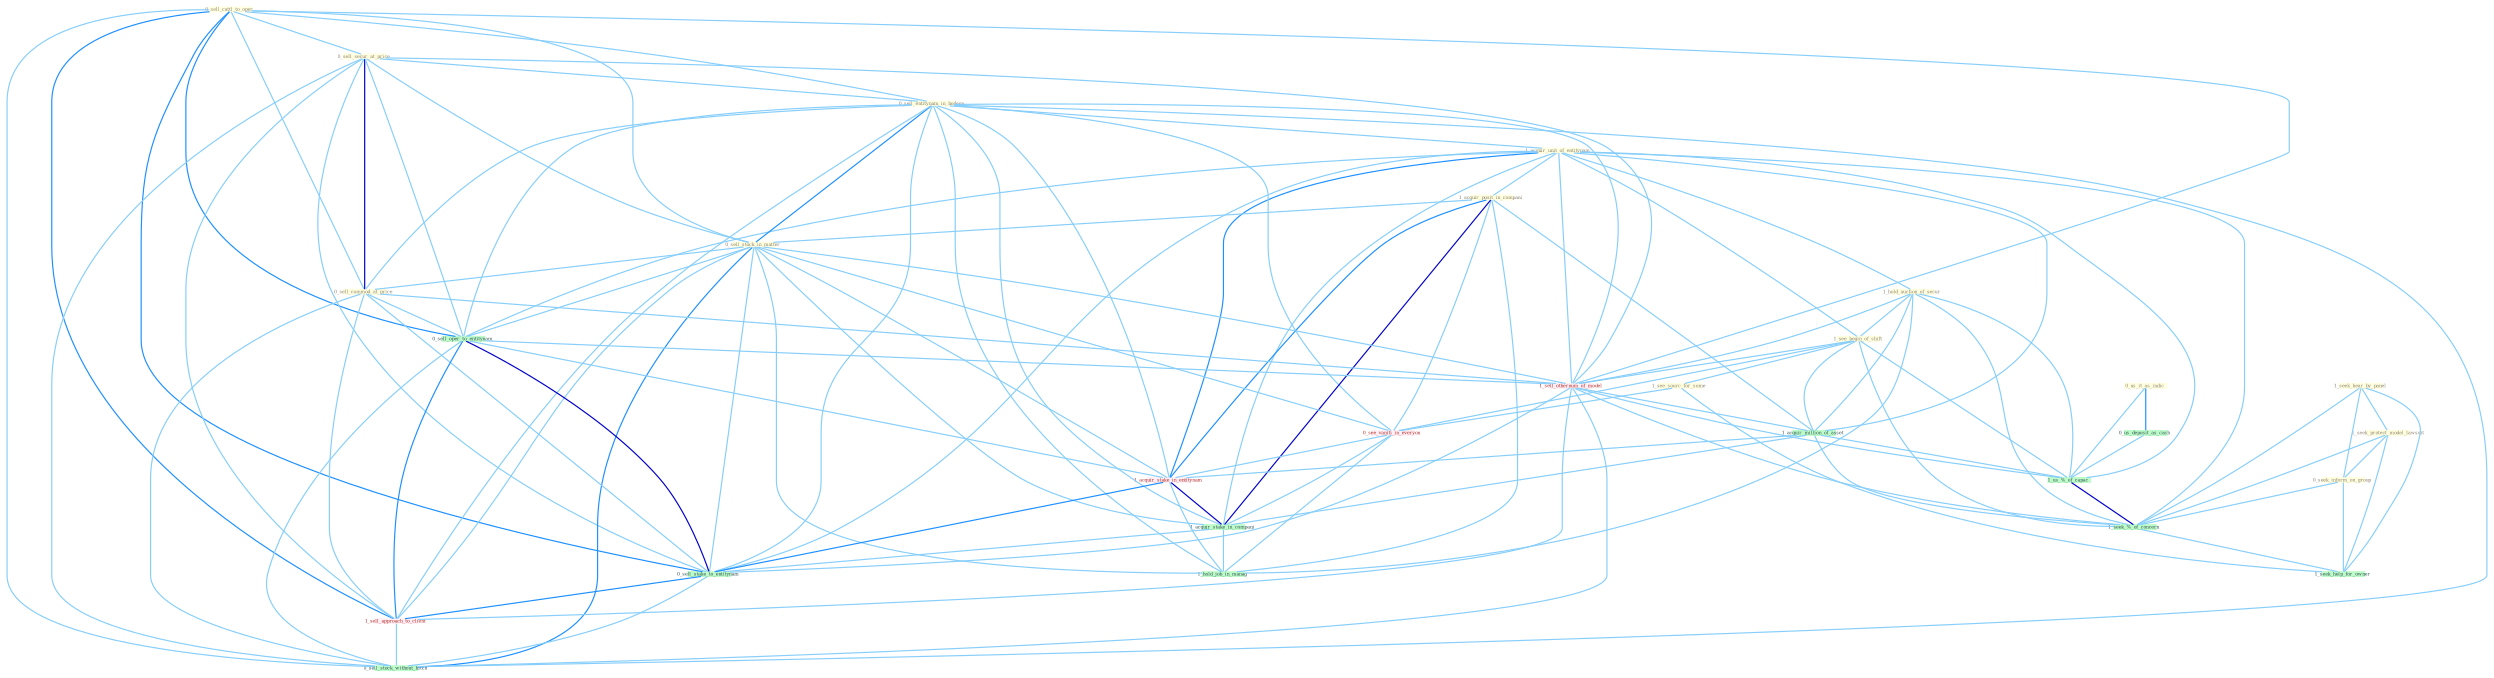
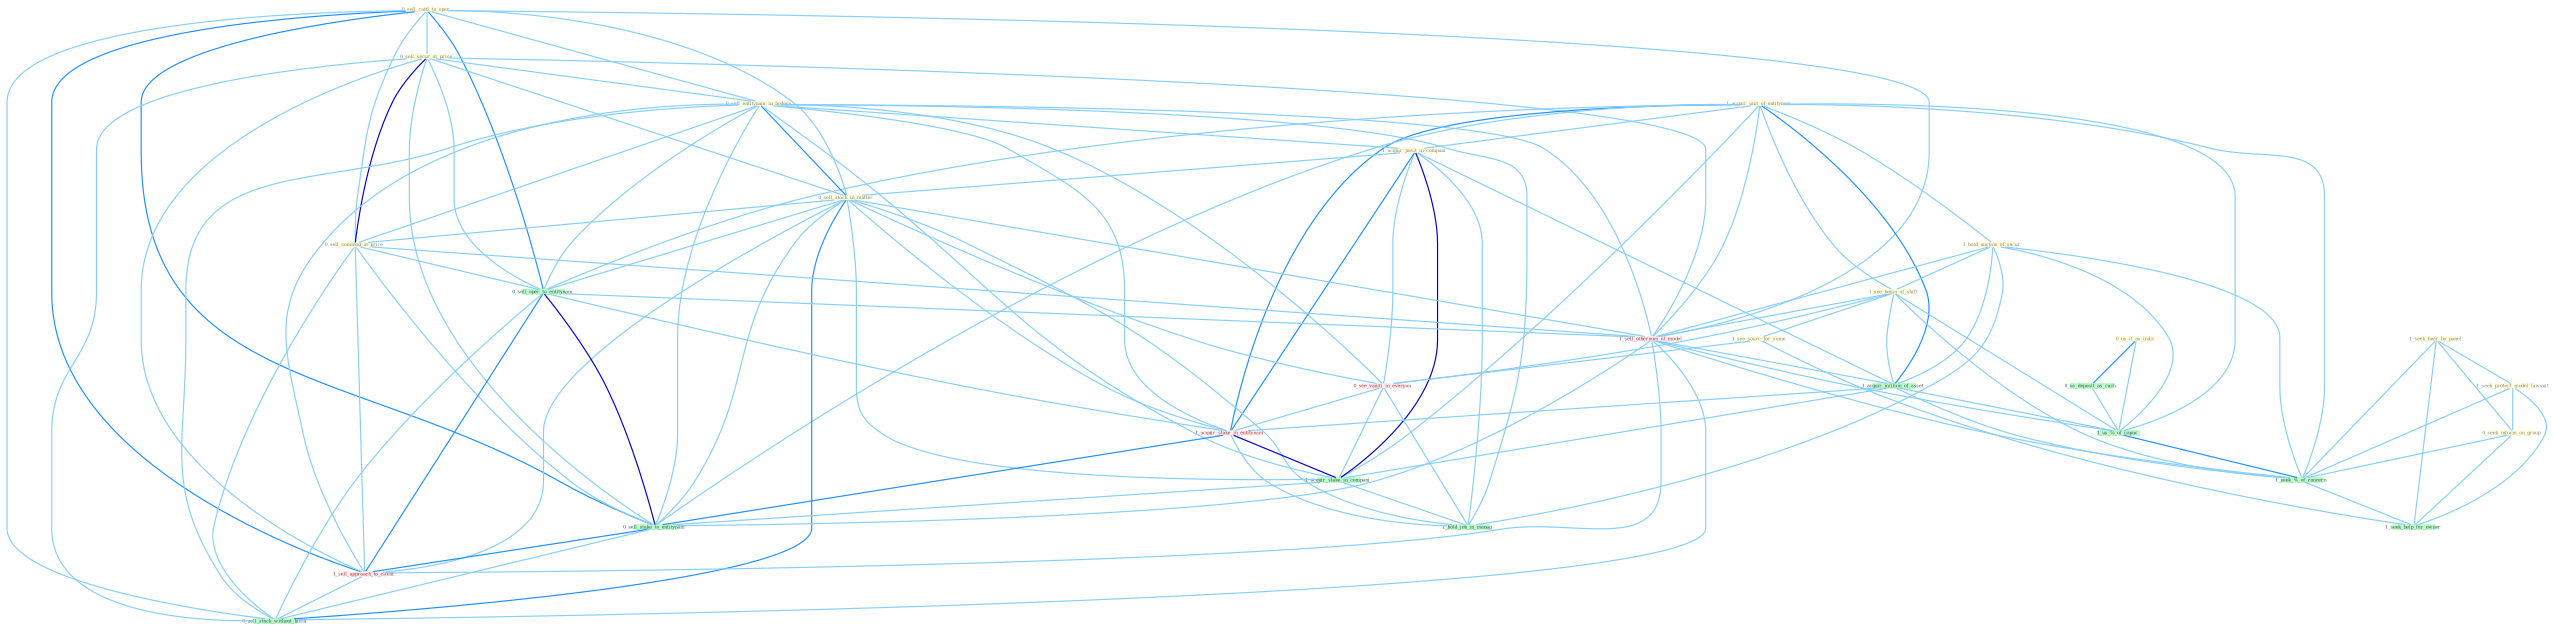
(1246, 127) -> (1088, 127)
(1899, 192) -> (1890, 226)
(2102, 504) -> (2210, 456)
